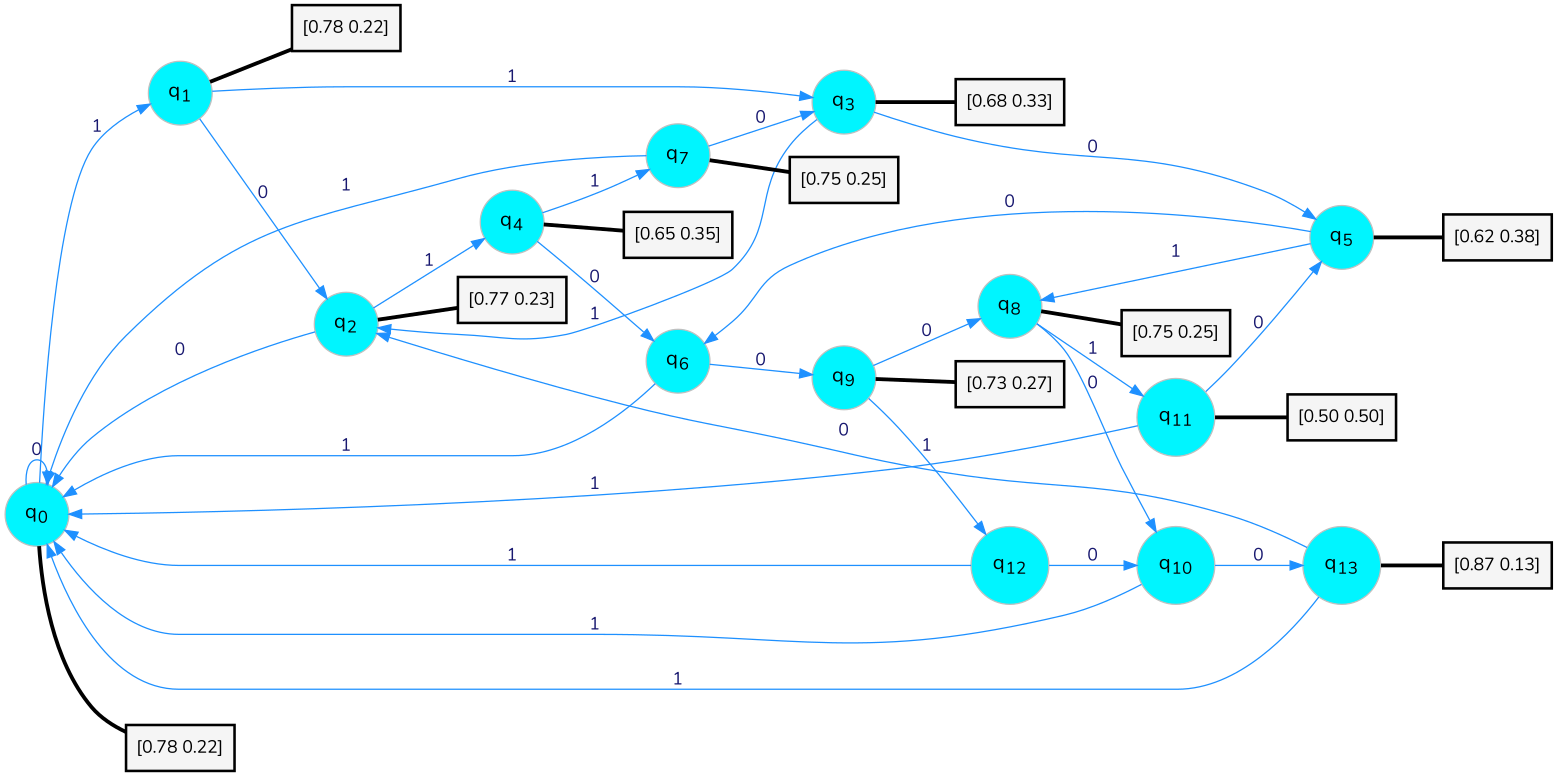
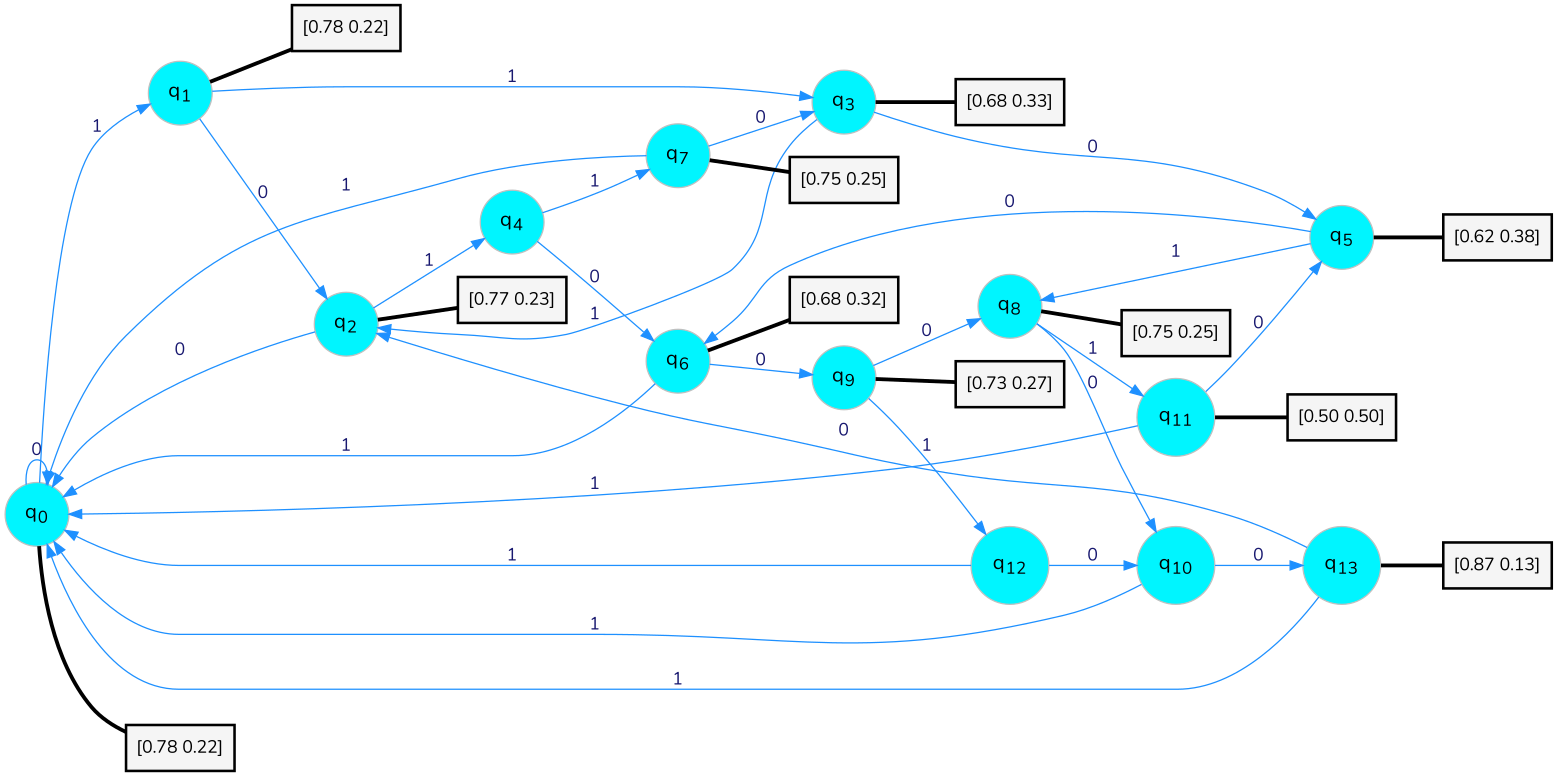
(678, 235) -> none
none -> (844, 300)
